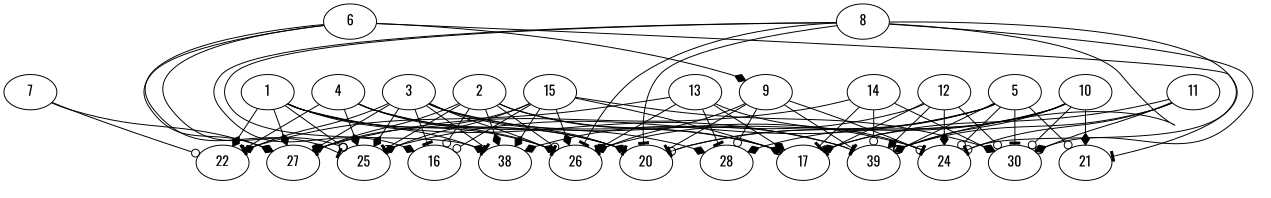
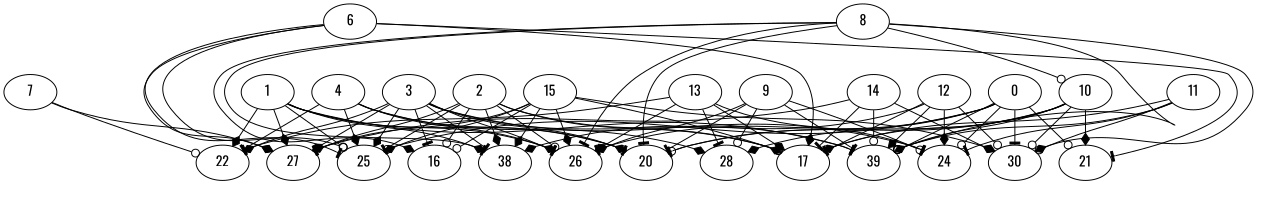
(557, 39) -> (634, 41)
(1165, 44) -> (956, 45)
(1015, 92) -> (1015, 92)
